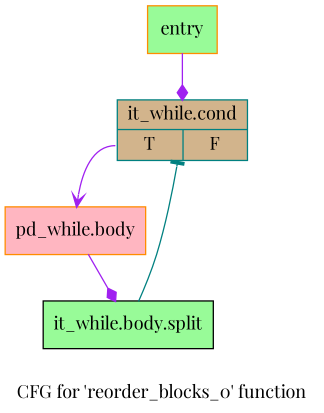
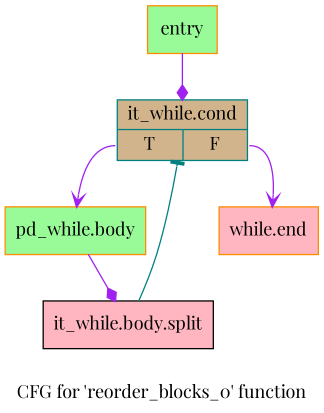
(75, 231) -> (75, 231)
none -> (269, 231)
(128, 325) -> (128, 325)
